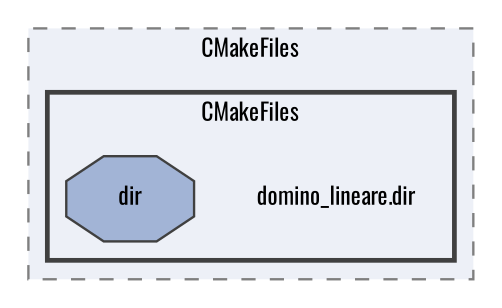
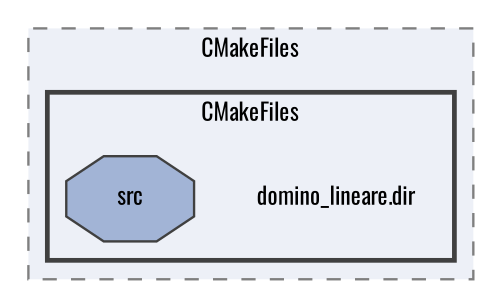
(130, 199) -> (130, 199)
